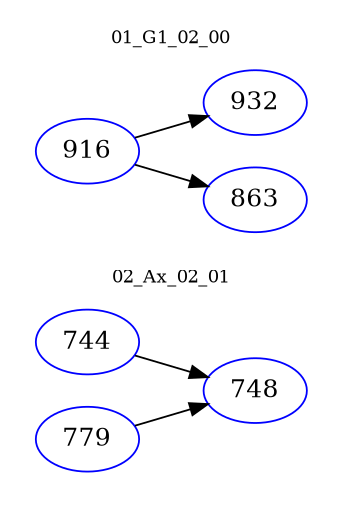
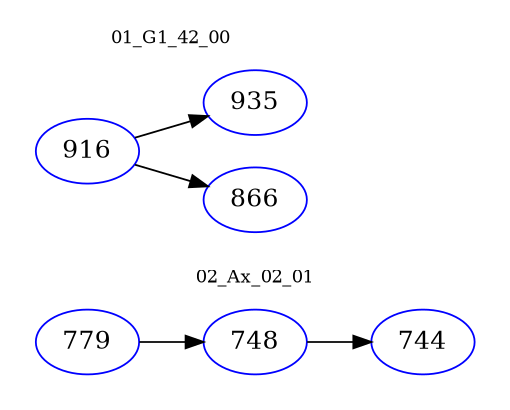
(171, 39) -> (171, 39)
(255, 103) -> (255, 103)
(255, 200) -> (255, 200)
(163, 364) -> (330, 342)
